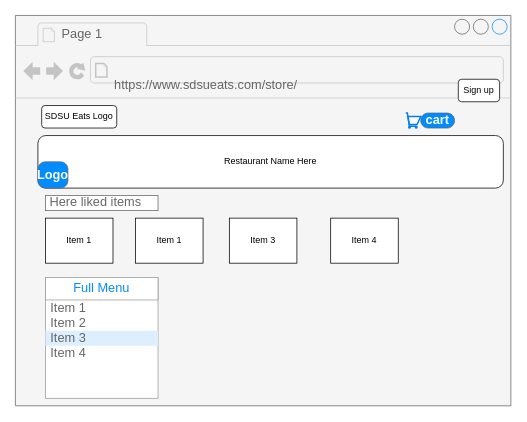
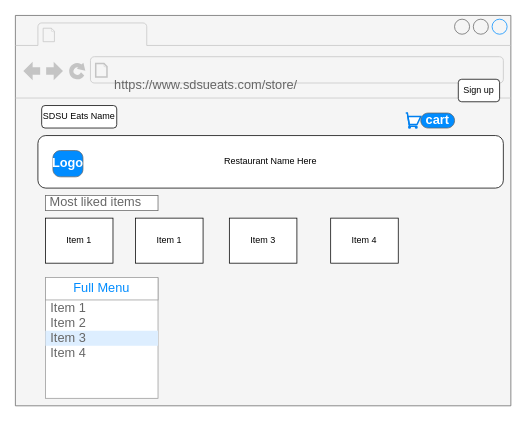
(102, 34) -> none
(79, 117) -> (79, 117)
(53, 175) -> (68, 164)
(99, 202) -> (99, 202)
